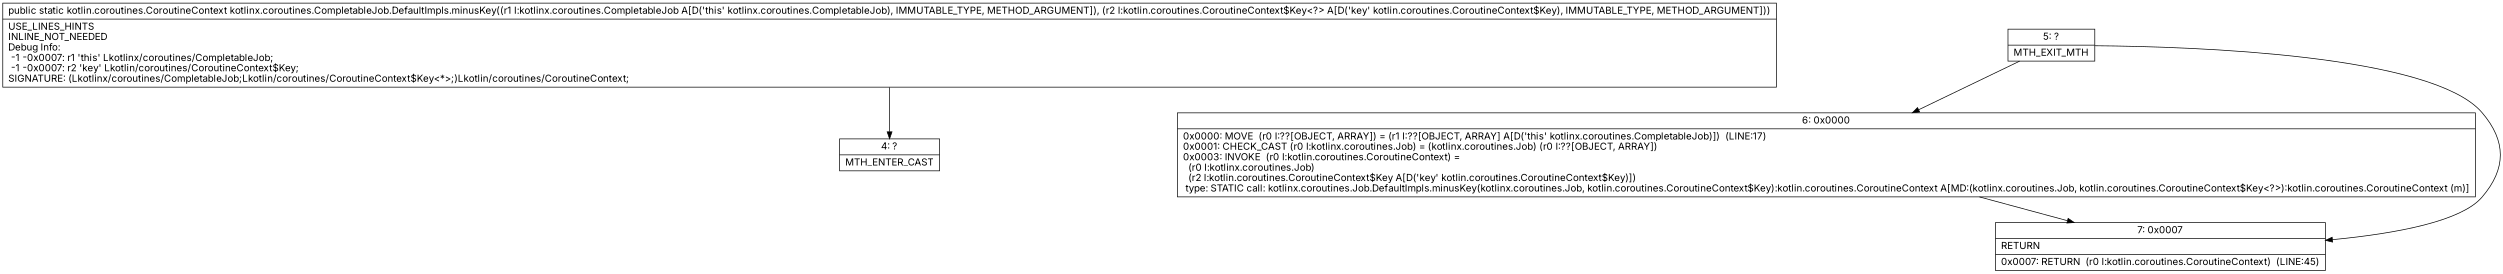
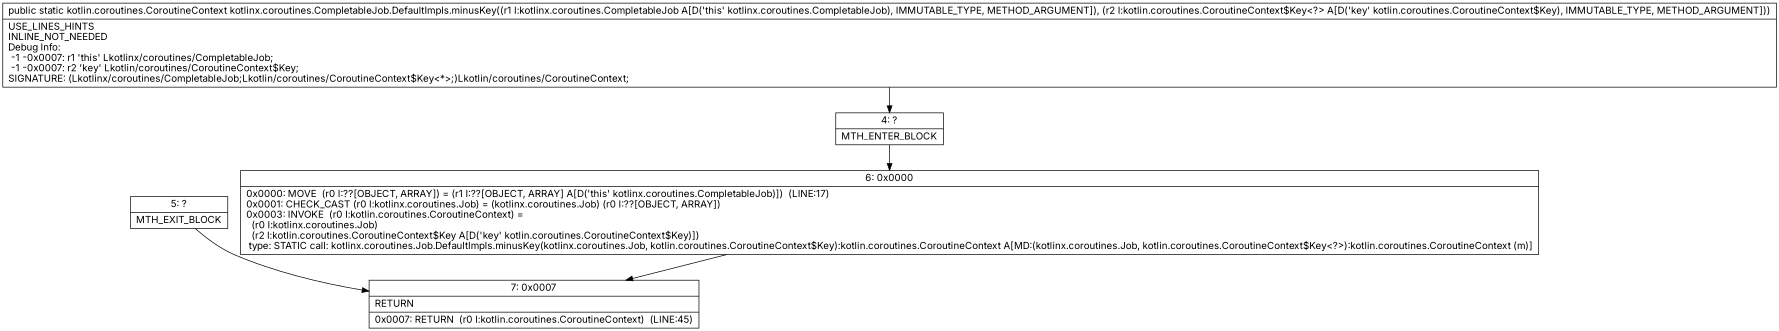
(2051, 53) -> (179, 220)
(1969, 85) -> (890, 154)
(890, 162) -> (890, 136)
